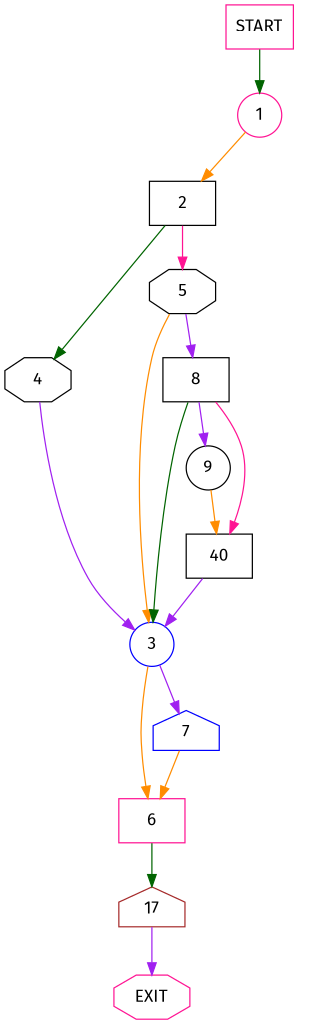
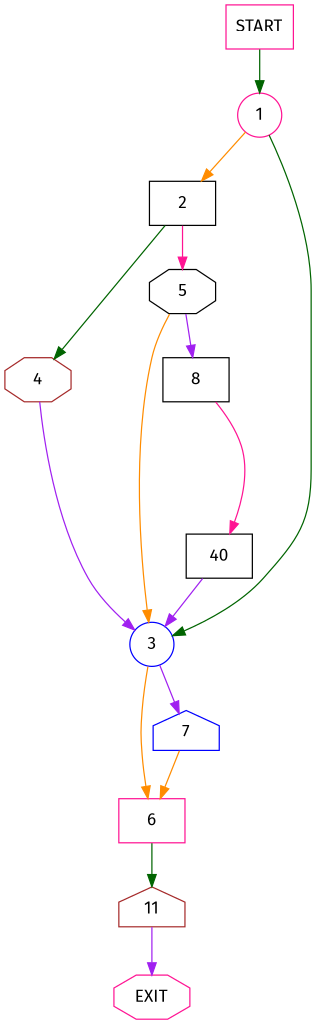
(38, 380) -> (38, 380)
(208, 468) -> none
(165, 505) -> (311, 408)
(152, 909) -> (152, 909)
